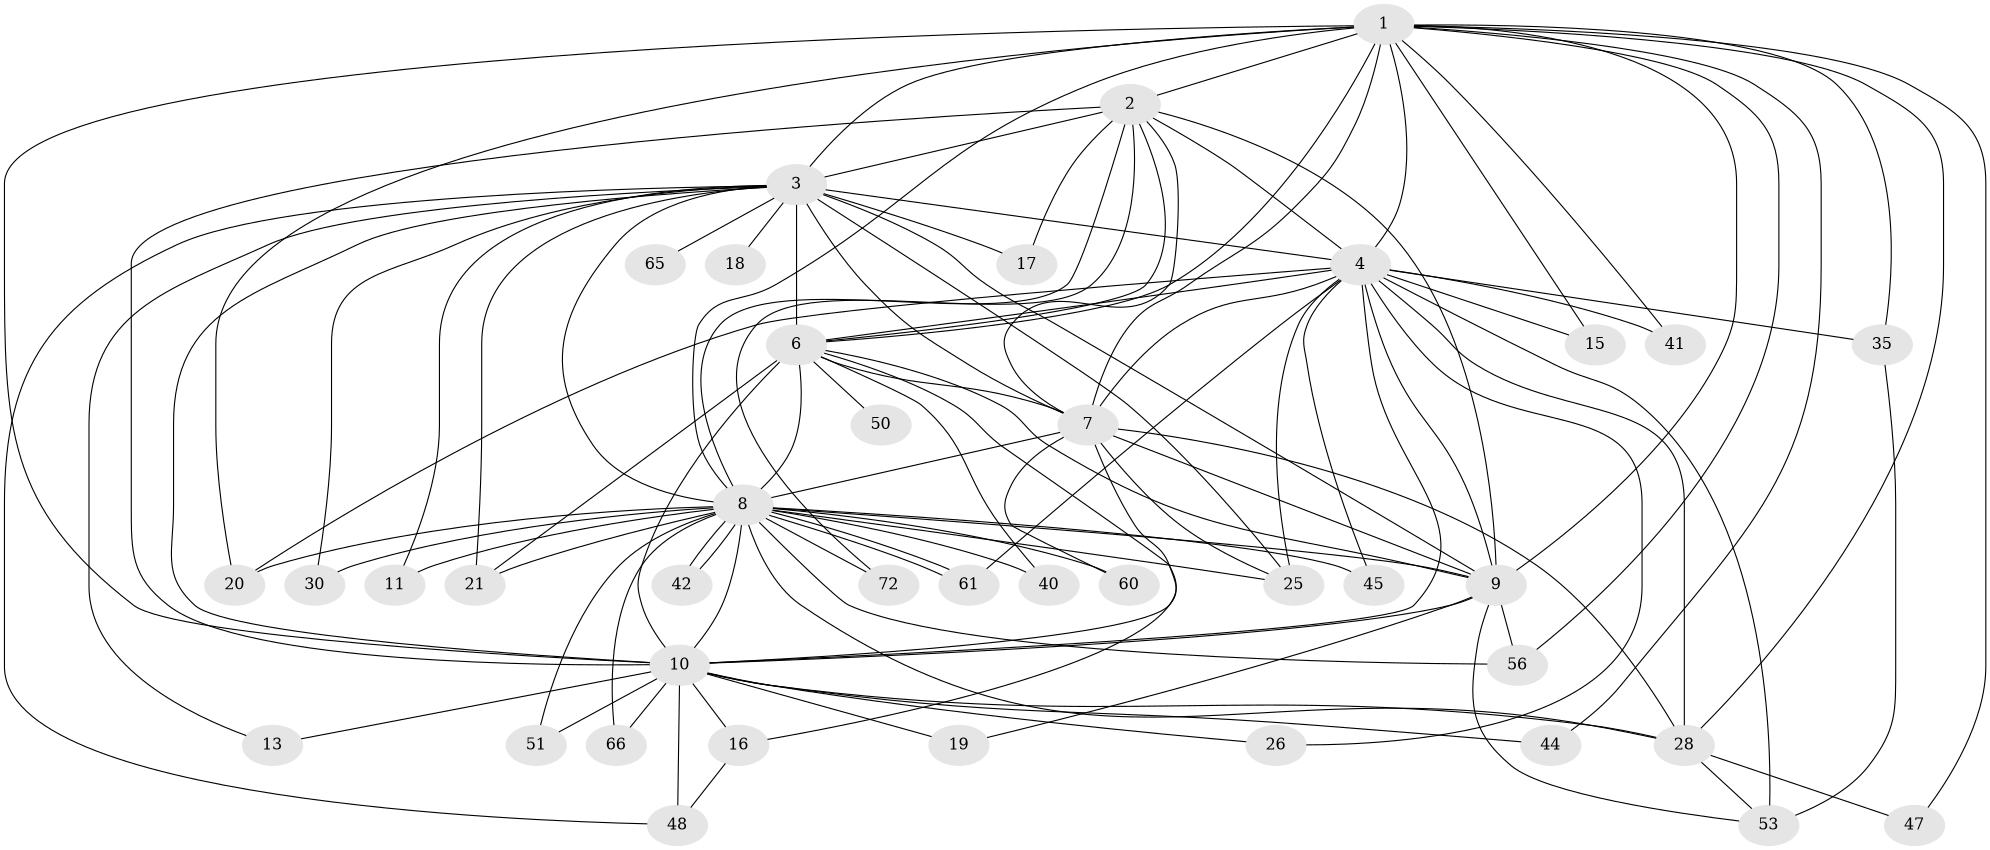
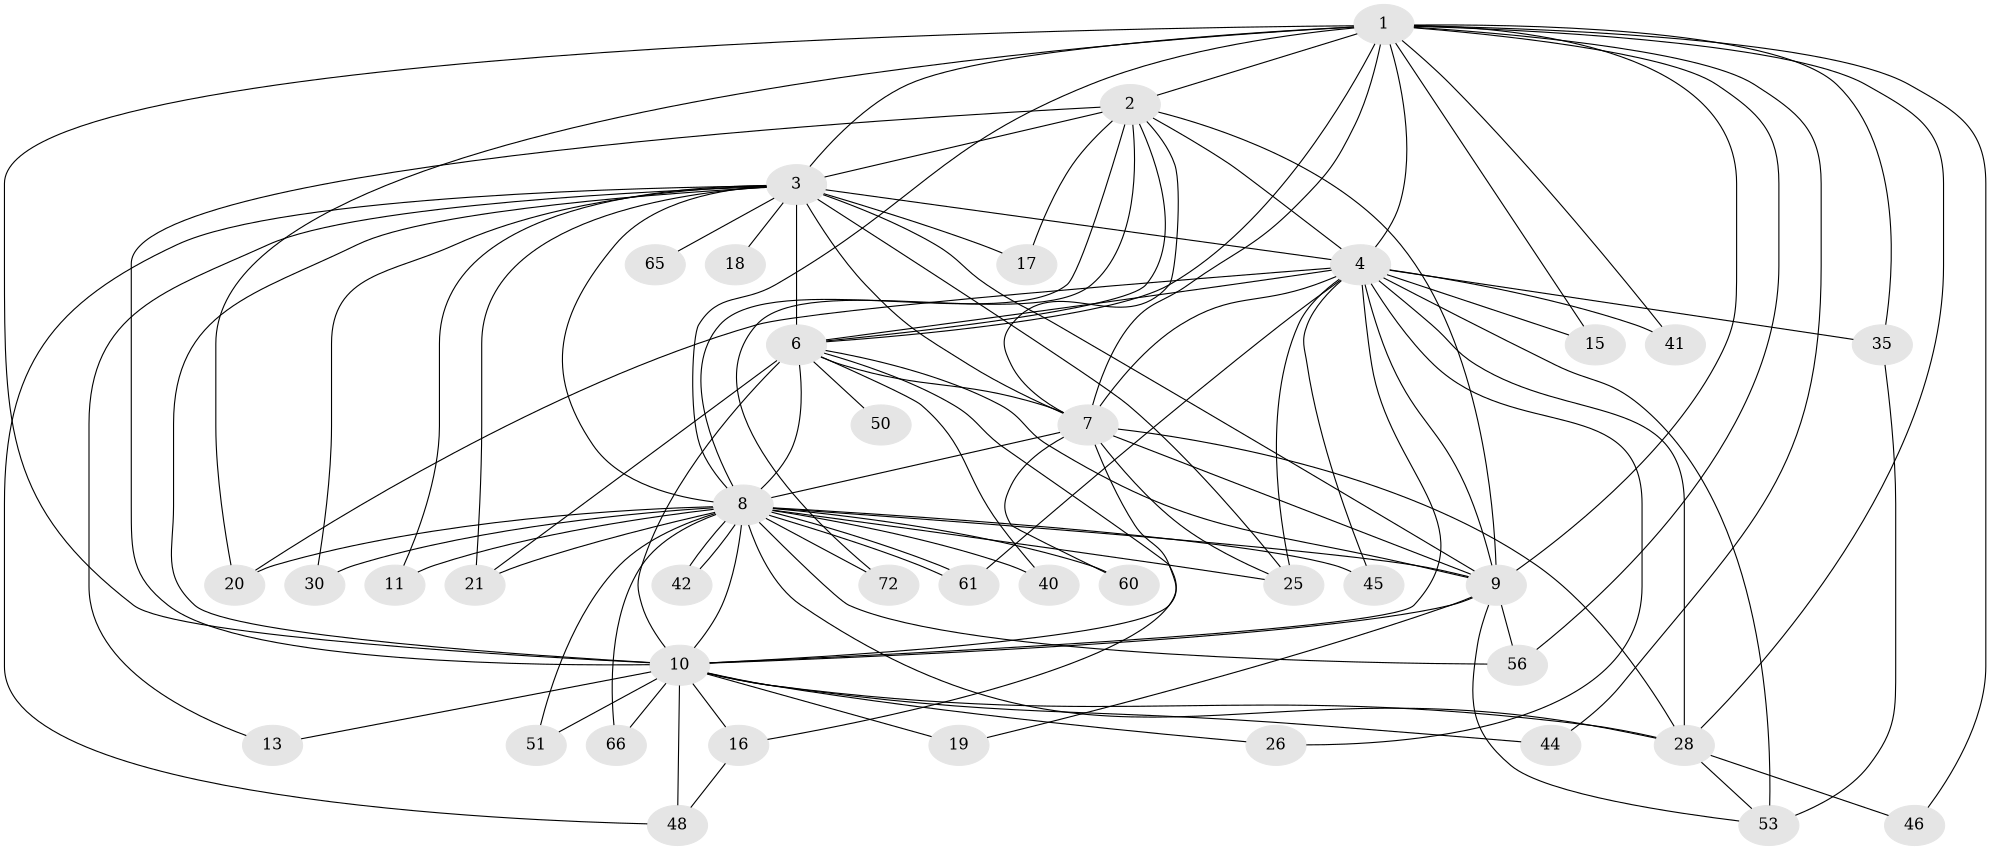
(1915, 825) -> (1915, 825)
